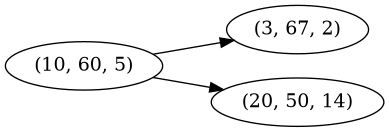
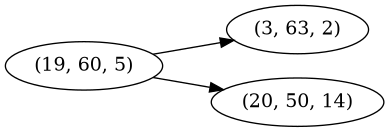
(298, 30) -> (298, 30)
(84, 66) -> (84, 66)
